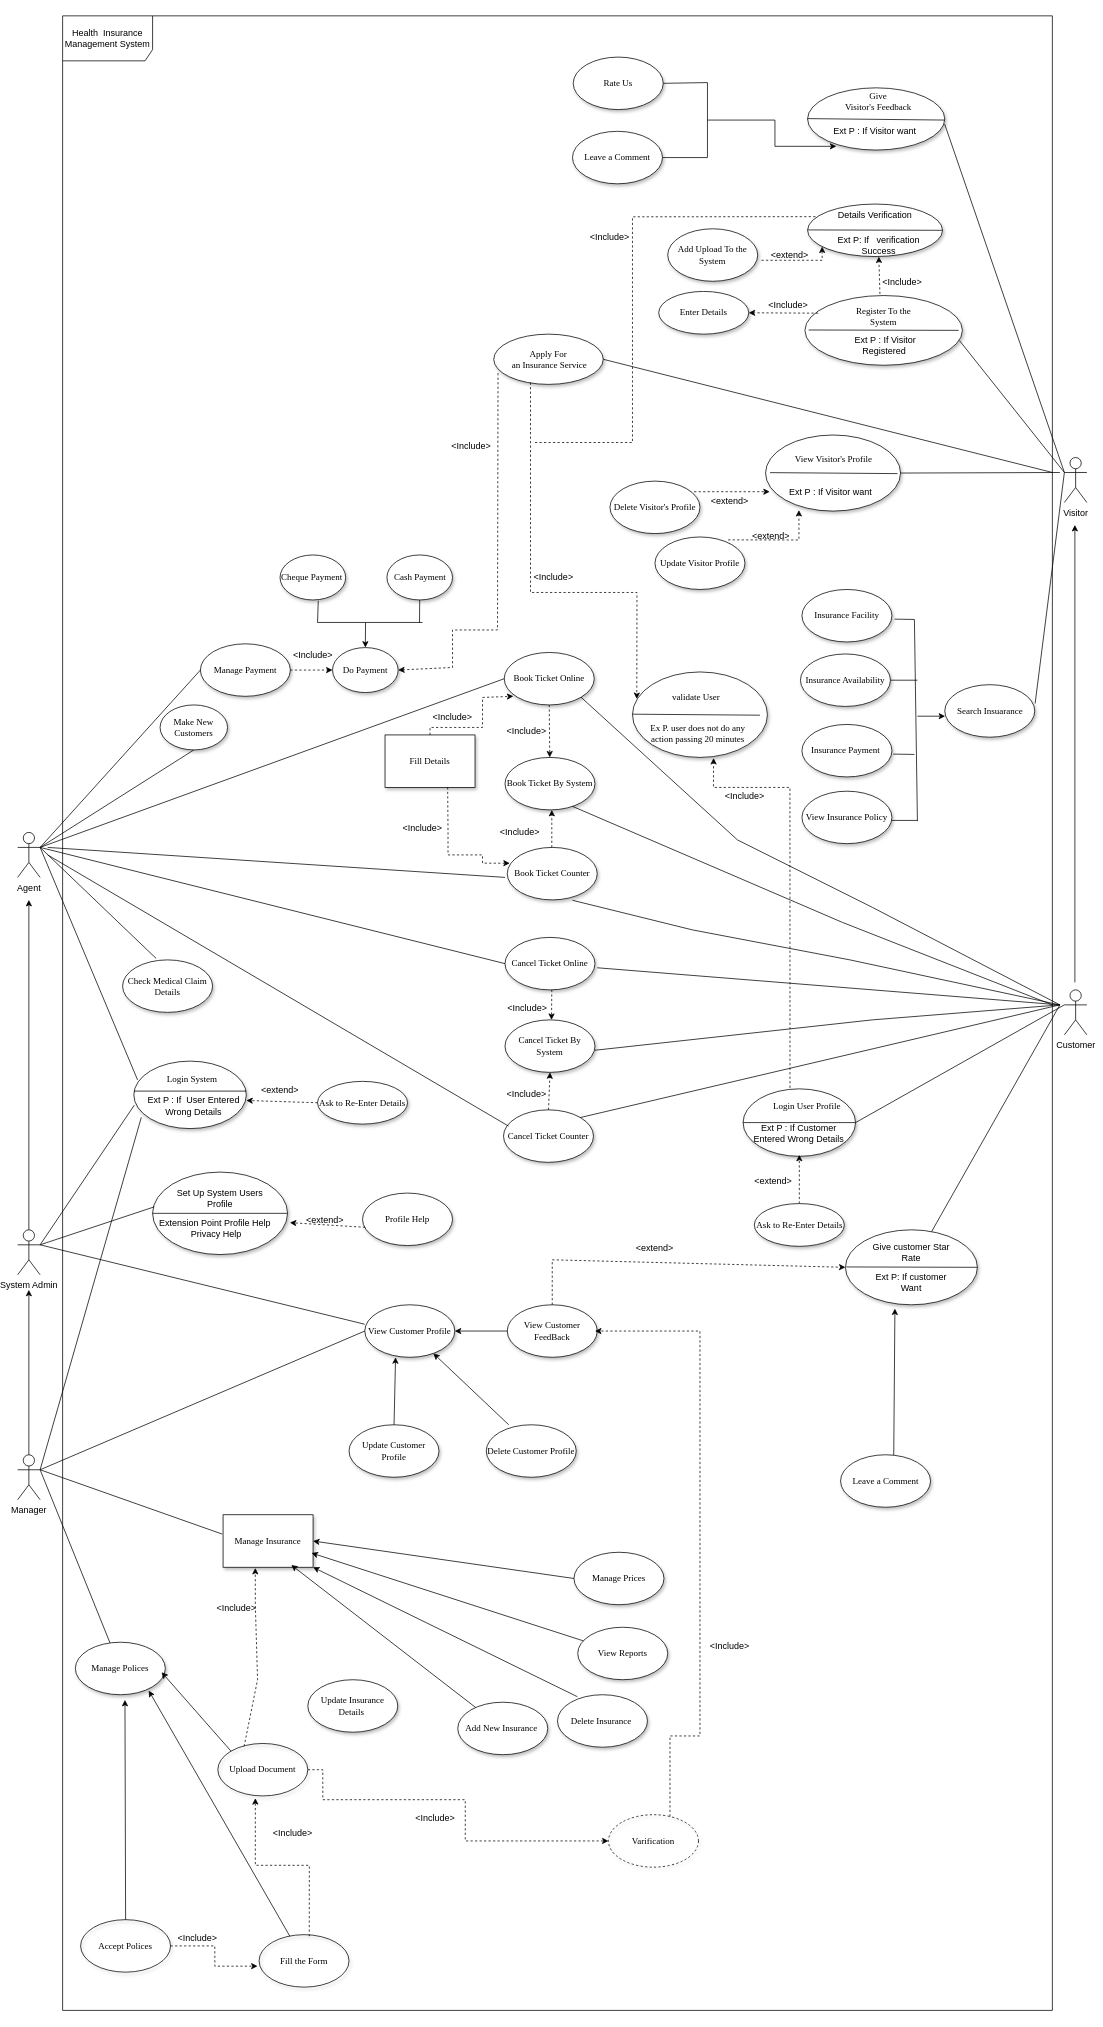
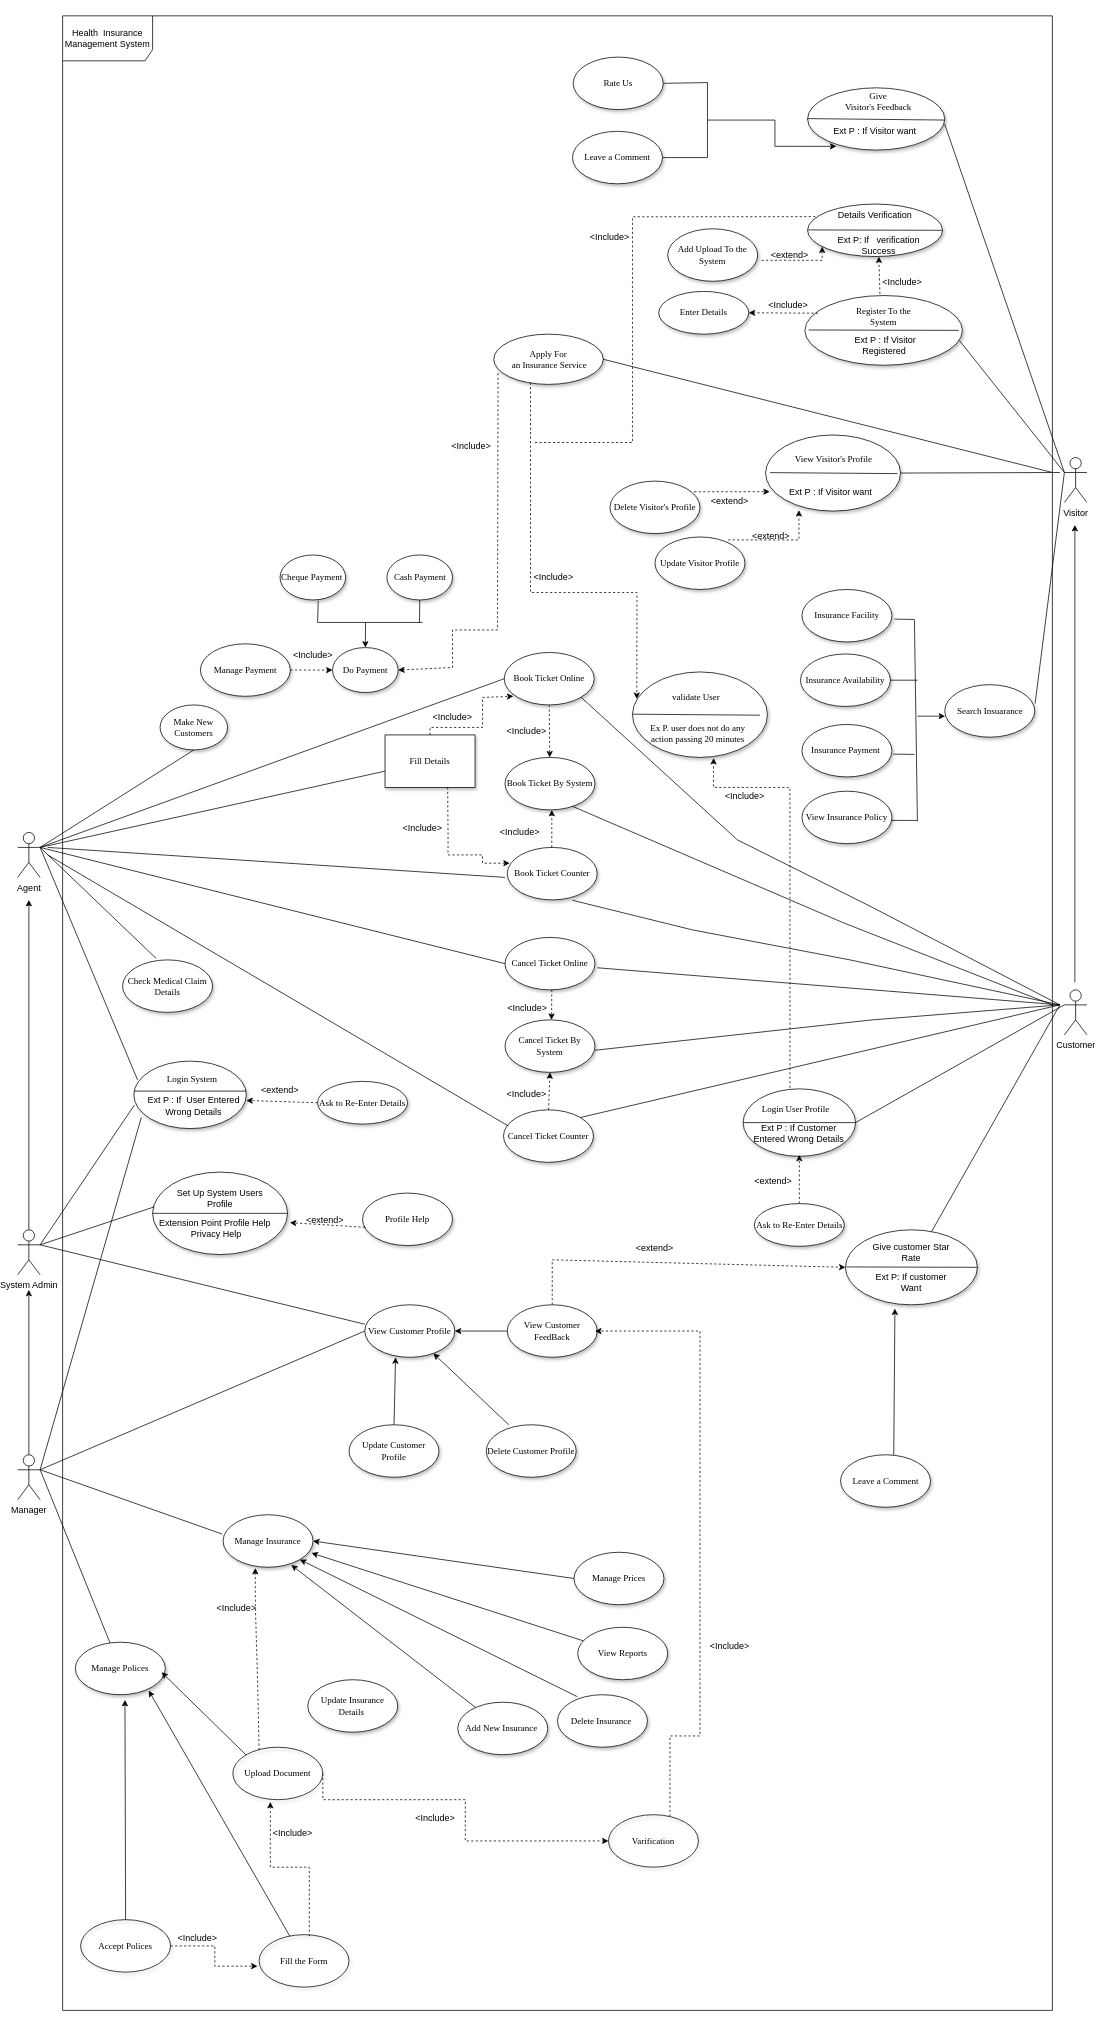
(122, 757) -> (215, 808)
(807, 1106) -> (796, 1110)
(268, 1541) -> (268, 1541)
(263, 1770) -> (278, 1773)
(654, 1841) -> (654, 1841)
